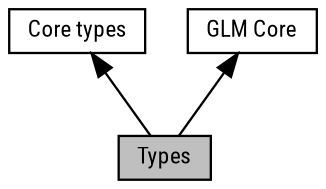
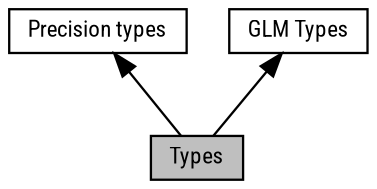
(77, 31) -> (98, 31)
(252, 31) -> (298, 31)
